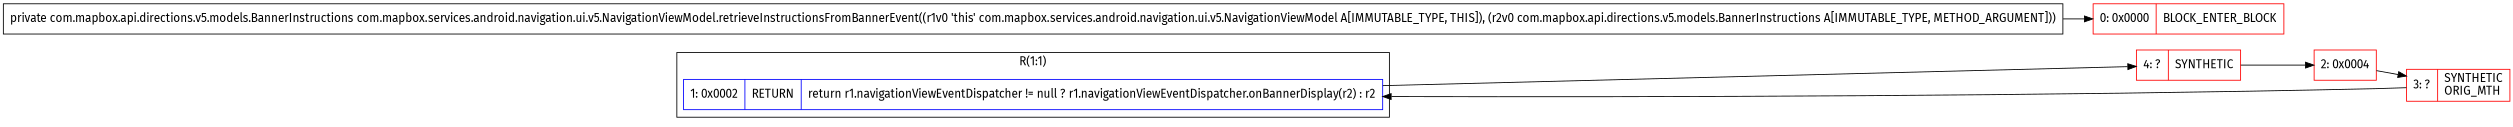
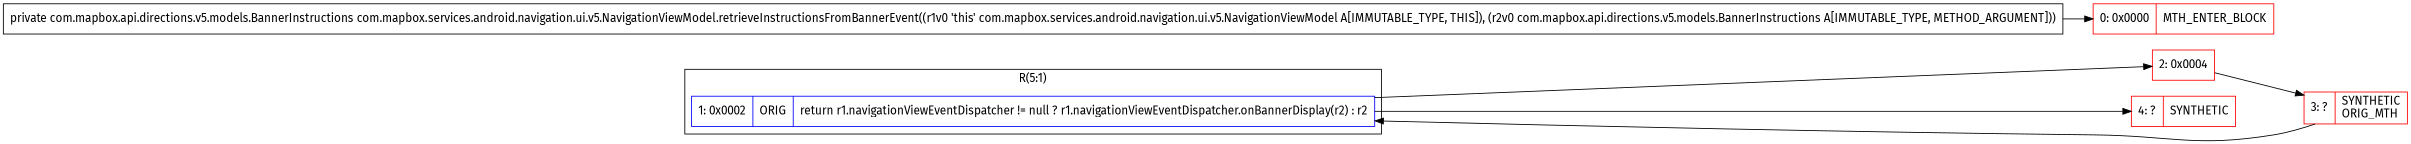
(2220, 18) -> (2215, 18)
(1033, 62) -> (1033, 79)
(2273, 65) -> (1759, 82)
(773, 94) -> (773, 111)
